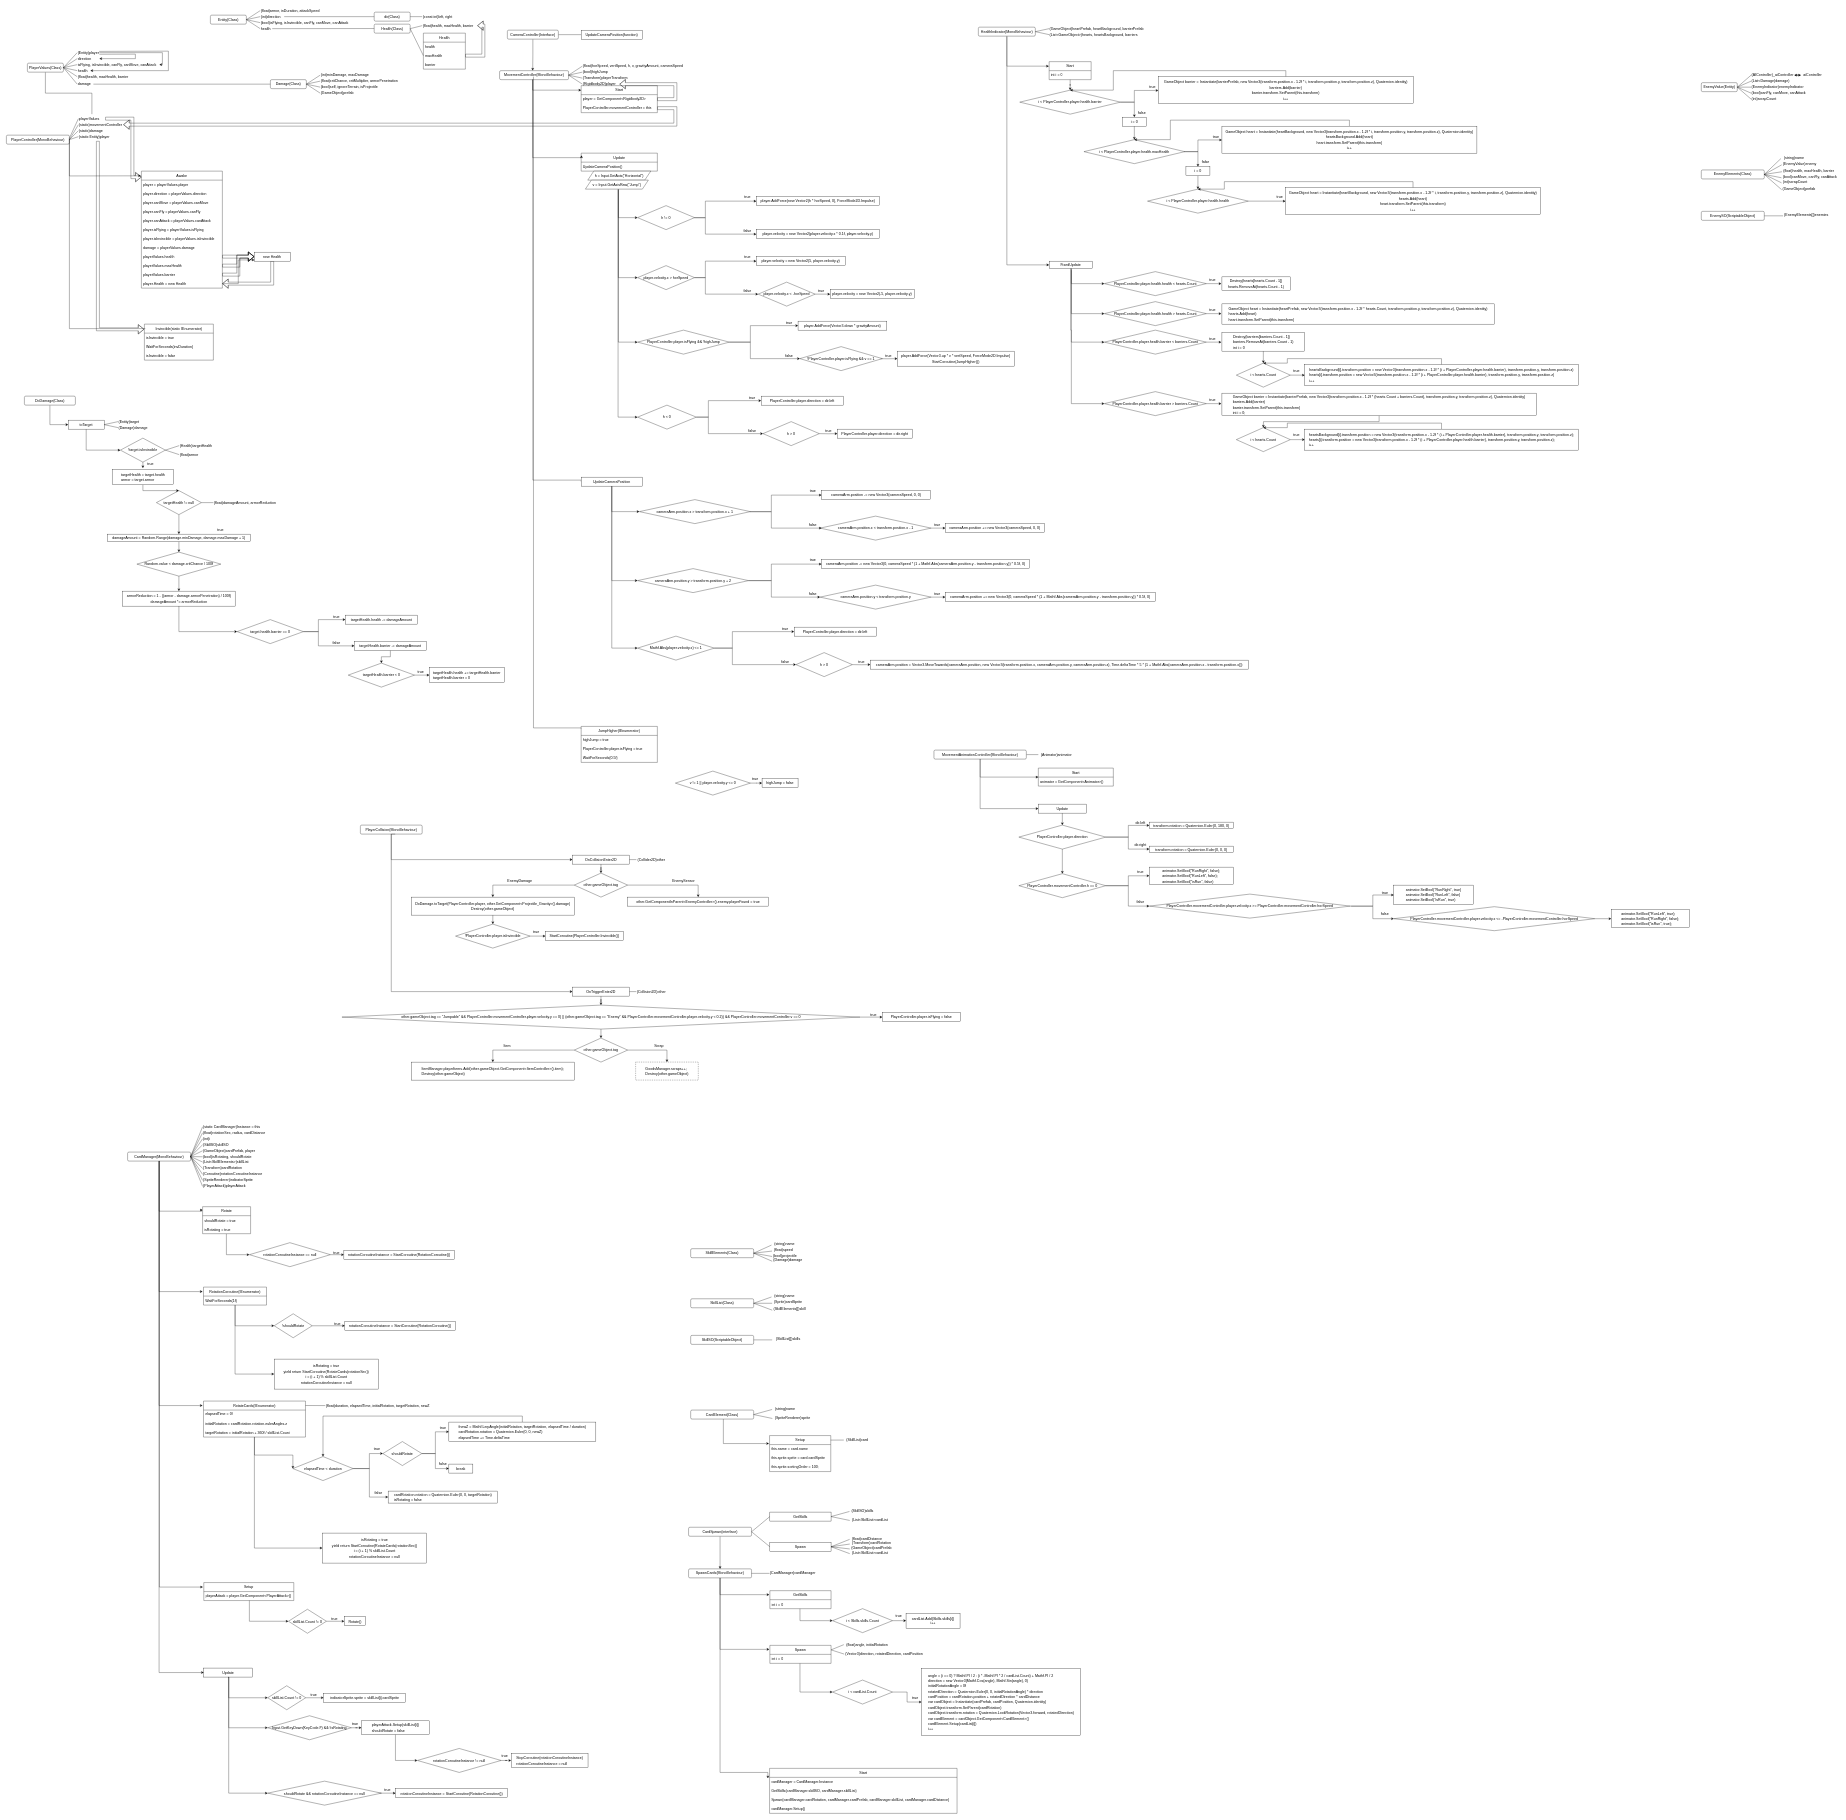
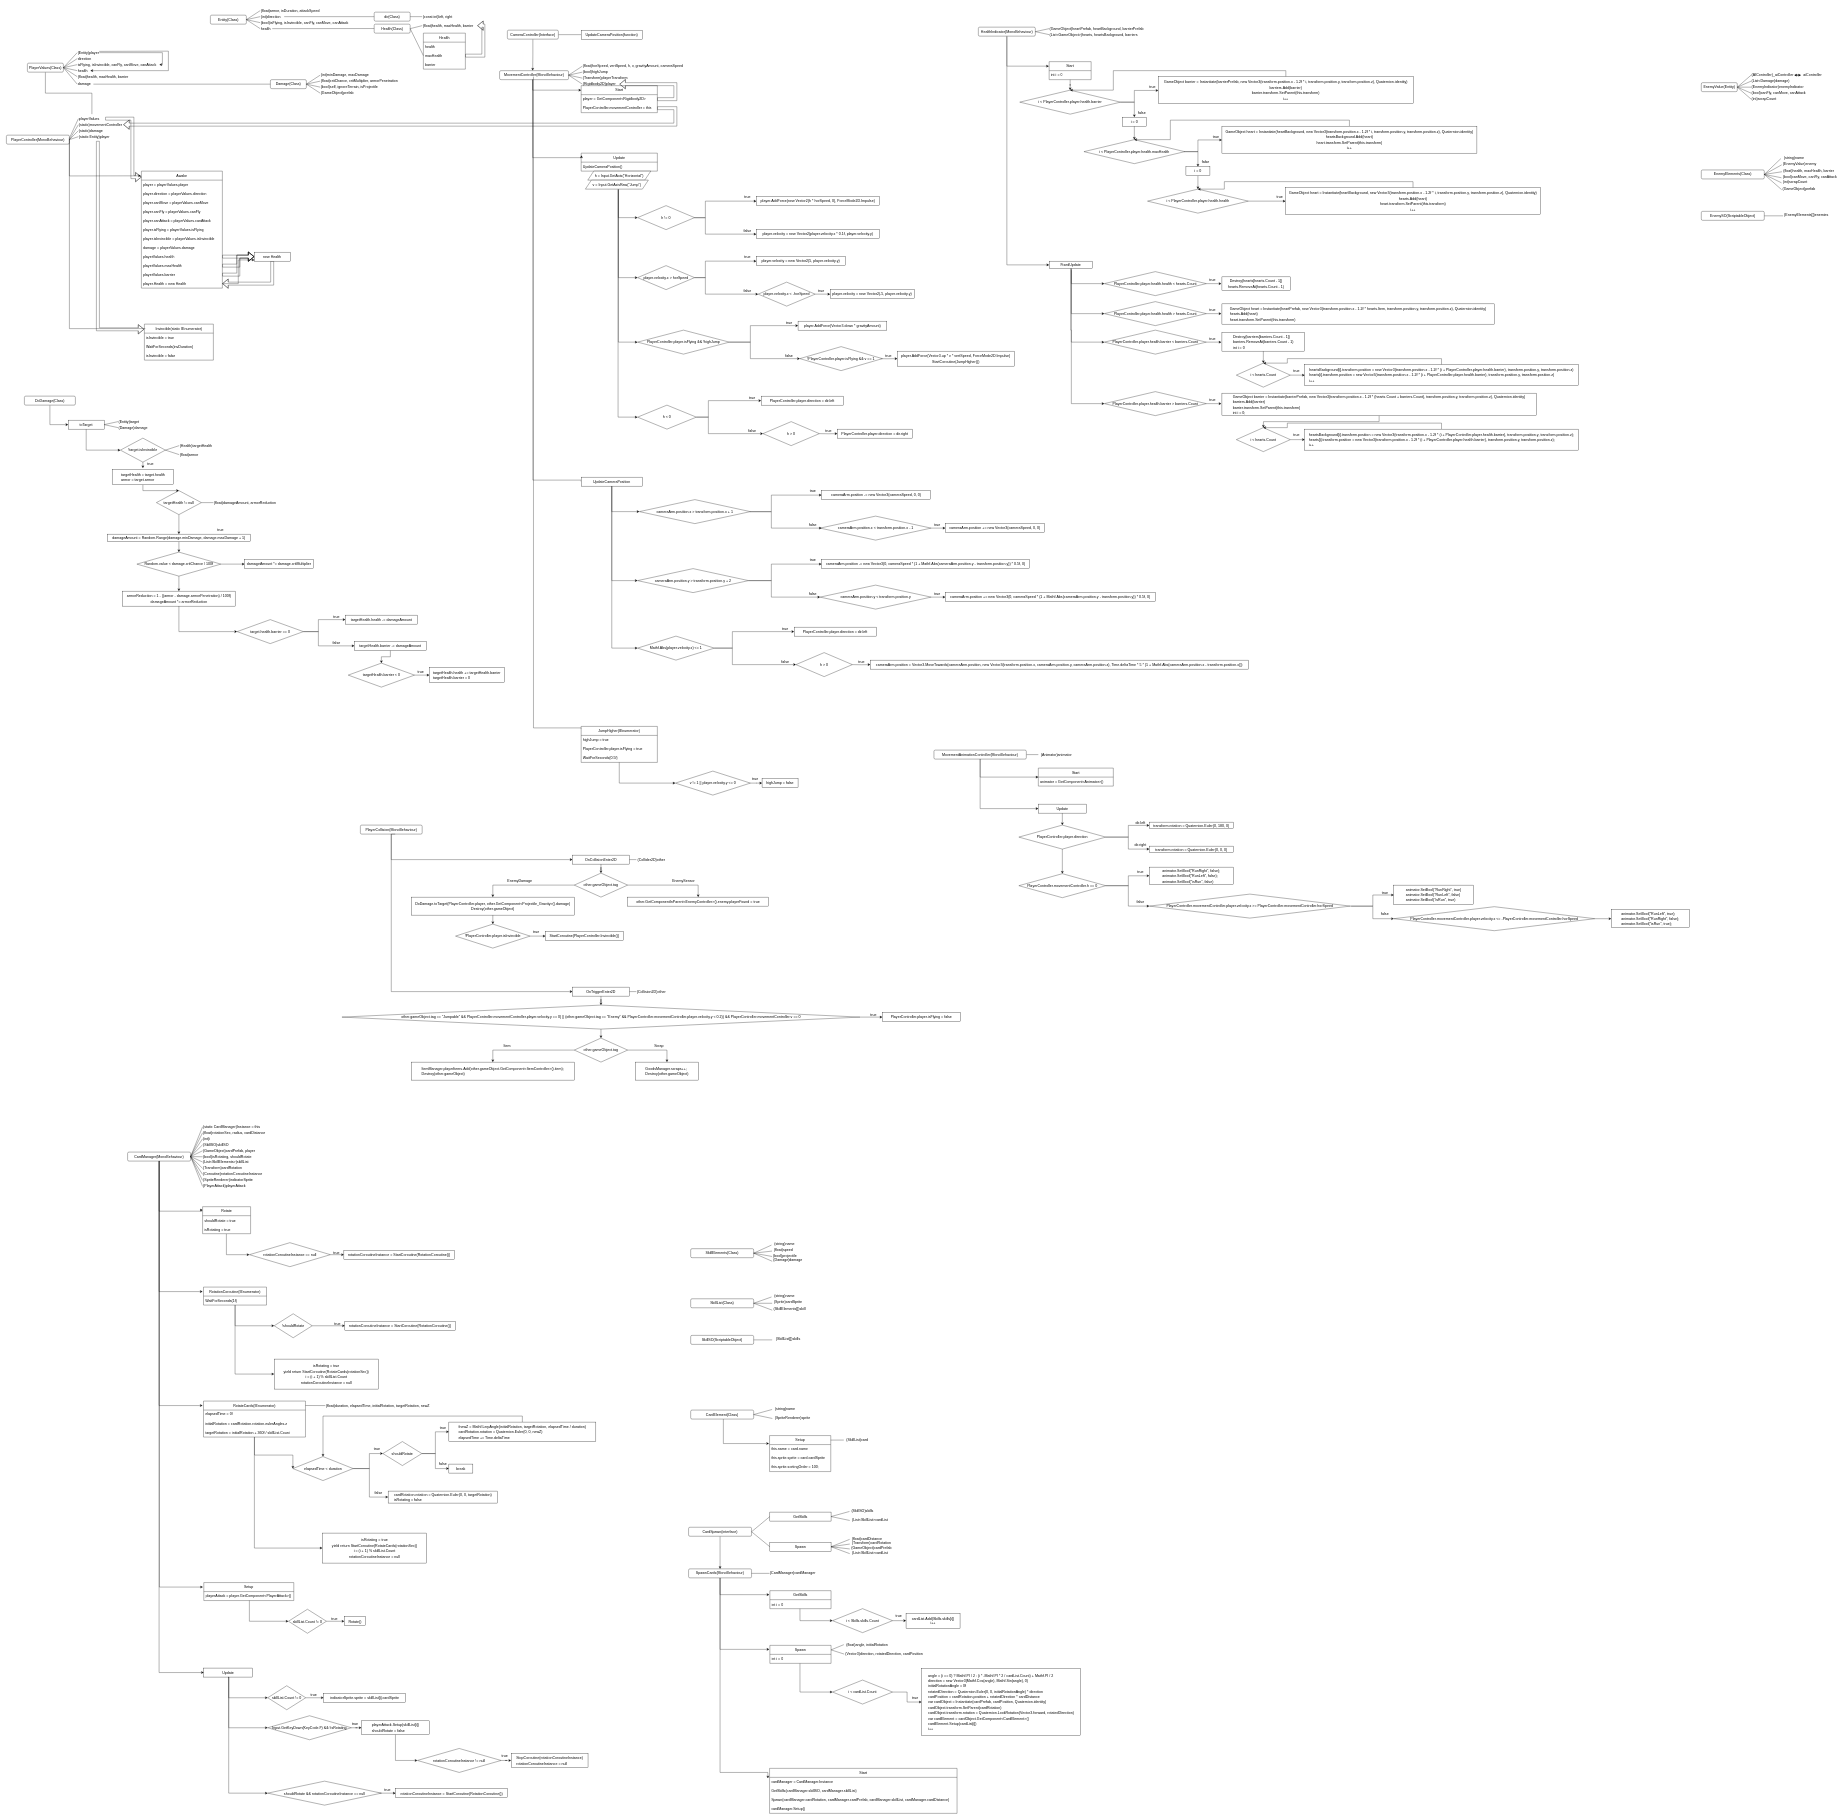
(102, 59) -> none
(1358, 314) -> (1358, 314)
none -> (241, 564)
none -> (279, 564)
none -> (672, 783)
(667, 1071) -> (667, 1071)
